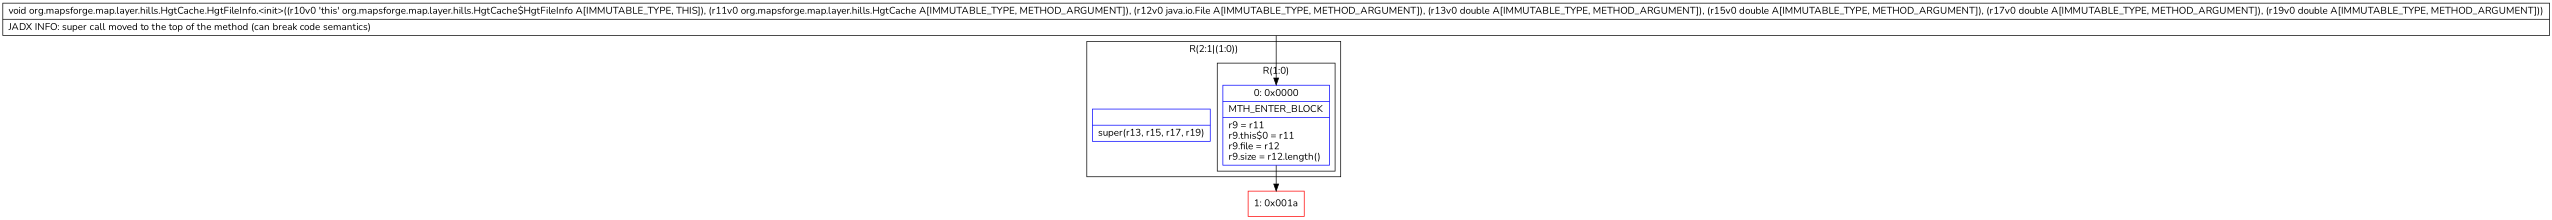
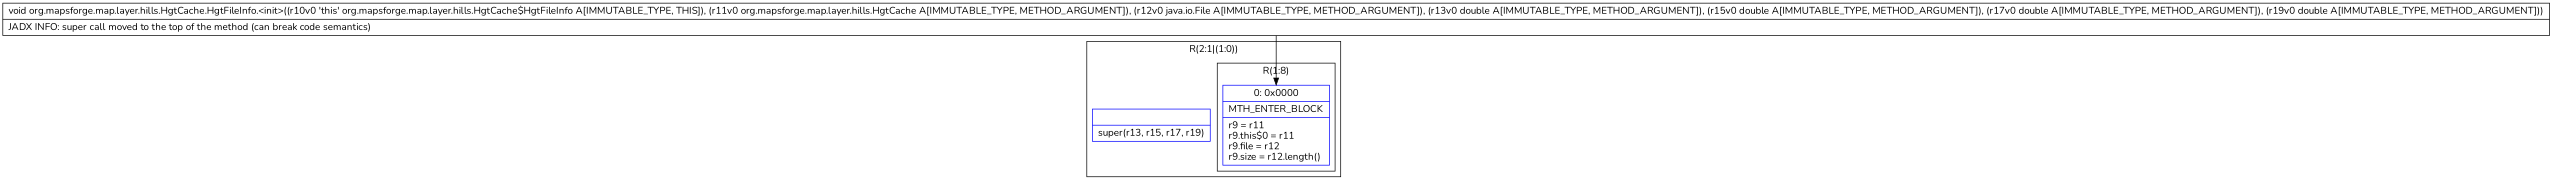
(1276, 71) -> (1276, 71)
(1276, 204) -> none
